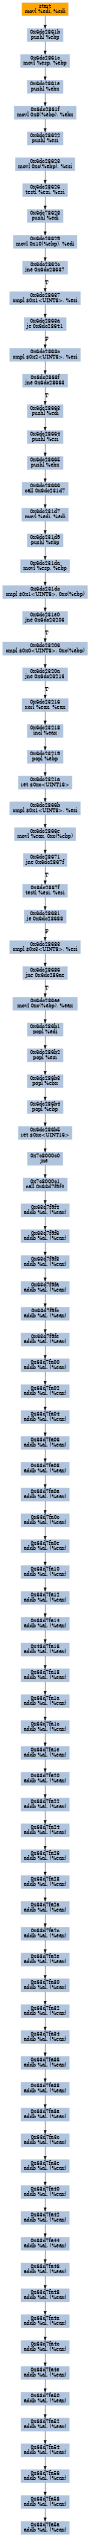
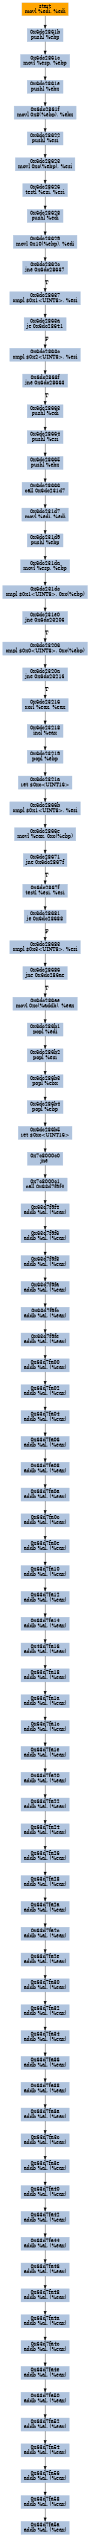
none -> (45, 150)
(45, 216) -> (45, 216)
(45, 1004) -> (45, 1004)
